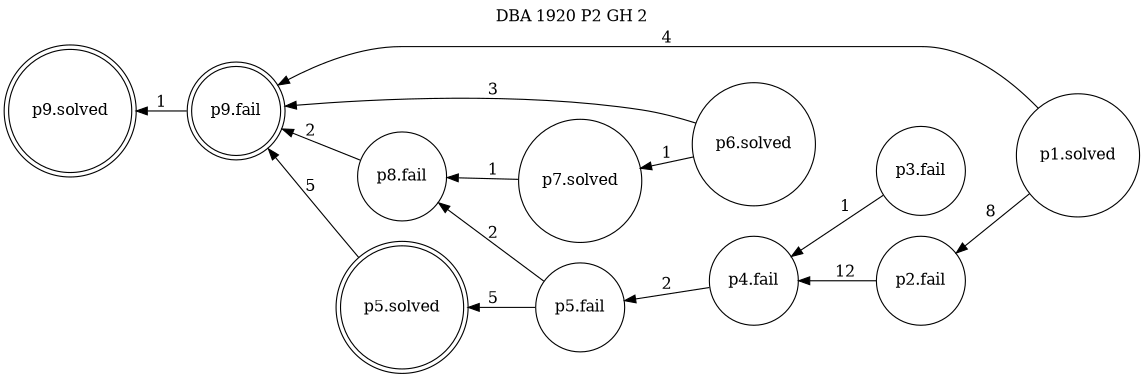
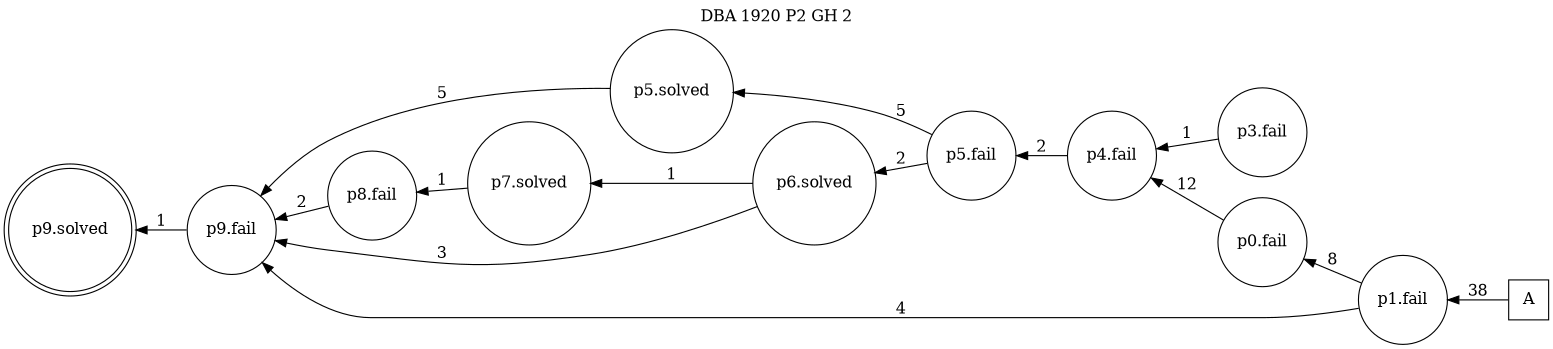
(236, 111) -> (232, 230)
(1078, 155) -> (1403, 300)
(496, 245) -> (907, 167)
(921, 281) -> (1262, 242)
none -> (1529, 300)
(402, 307) -> (672, 91)
